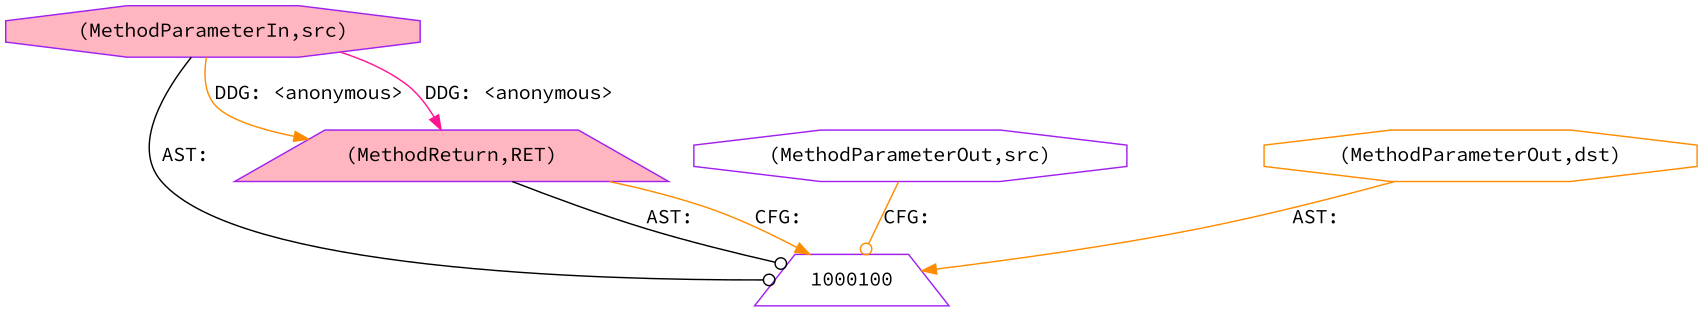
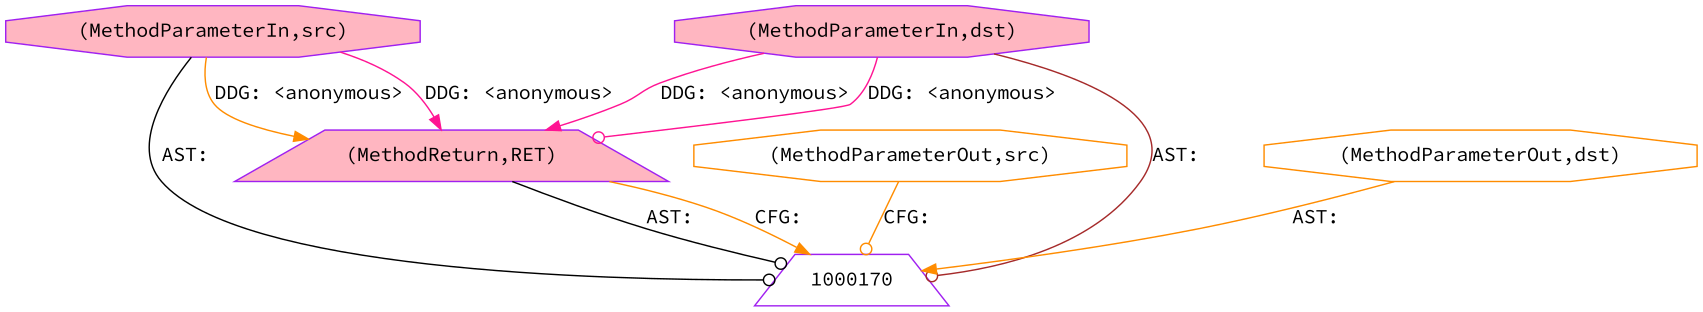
none -> (882, 31)
(910, 156) -> (910, 156)
(852, 280) -> (852, 280)
